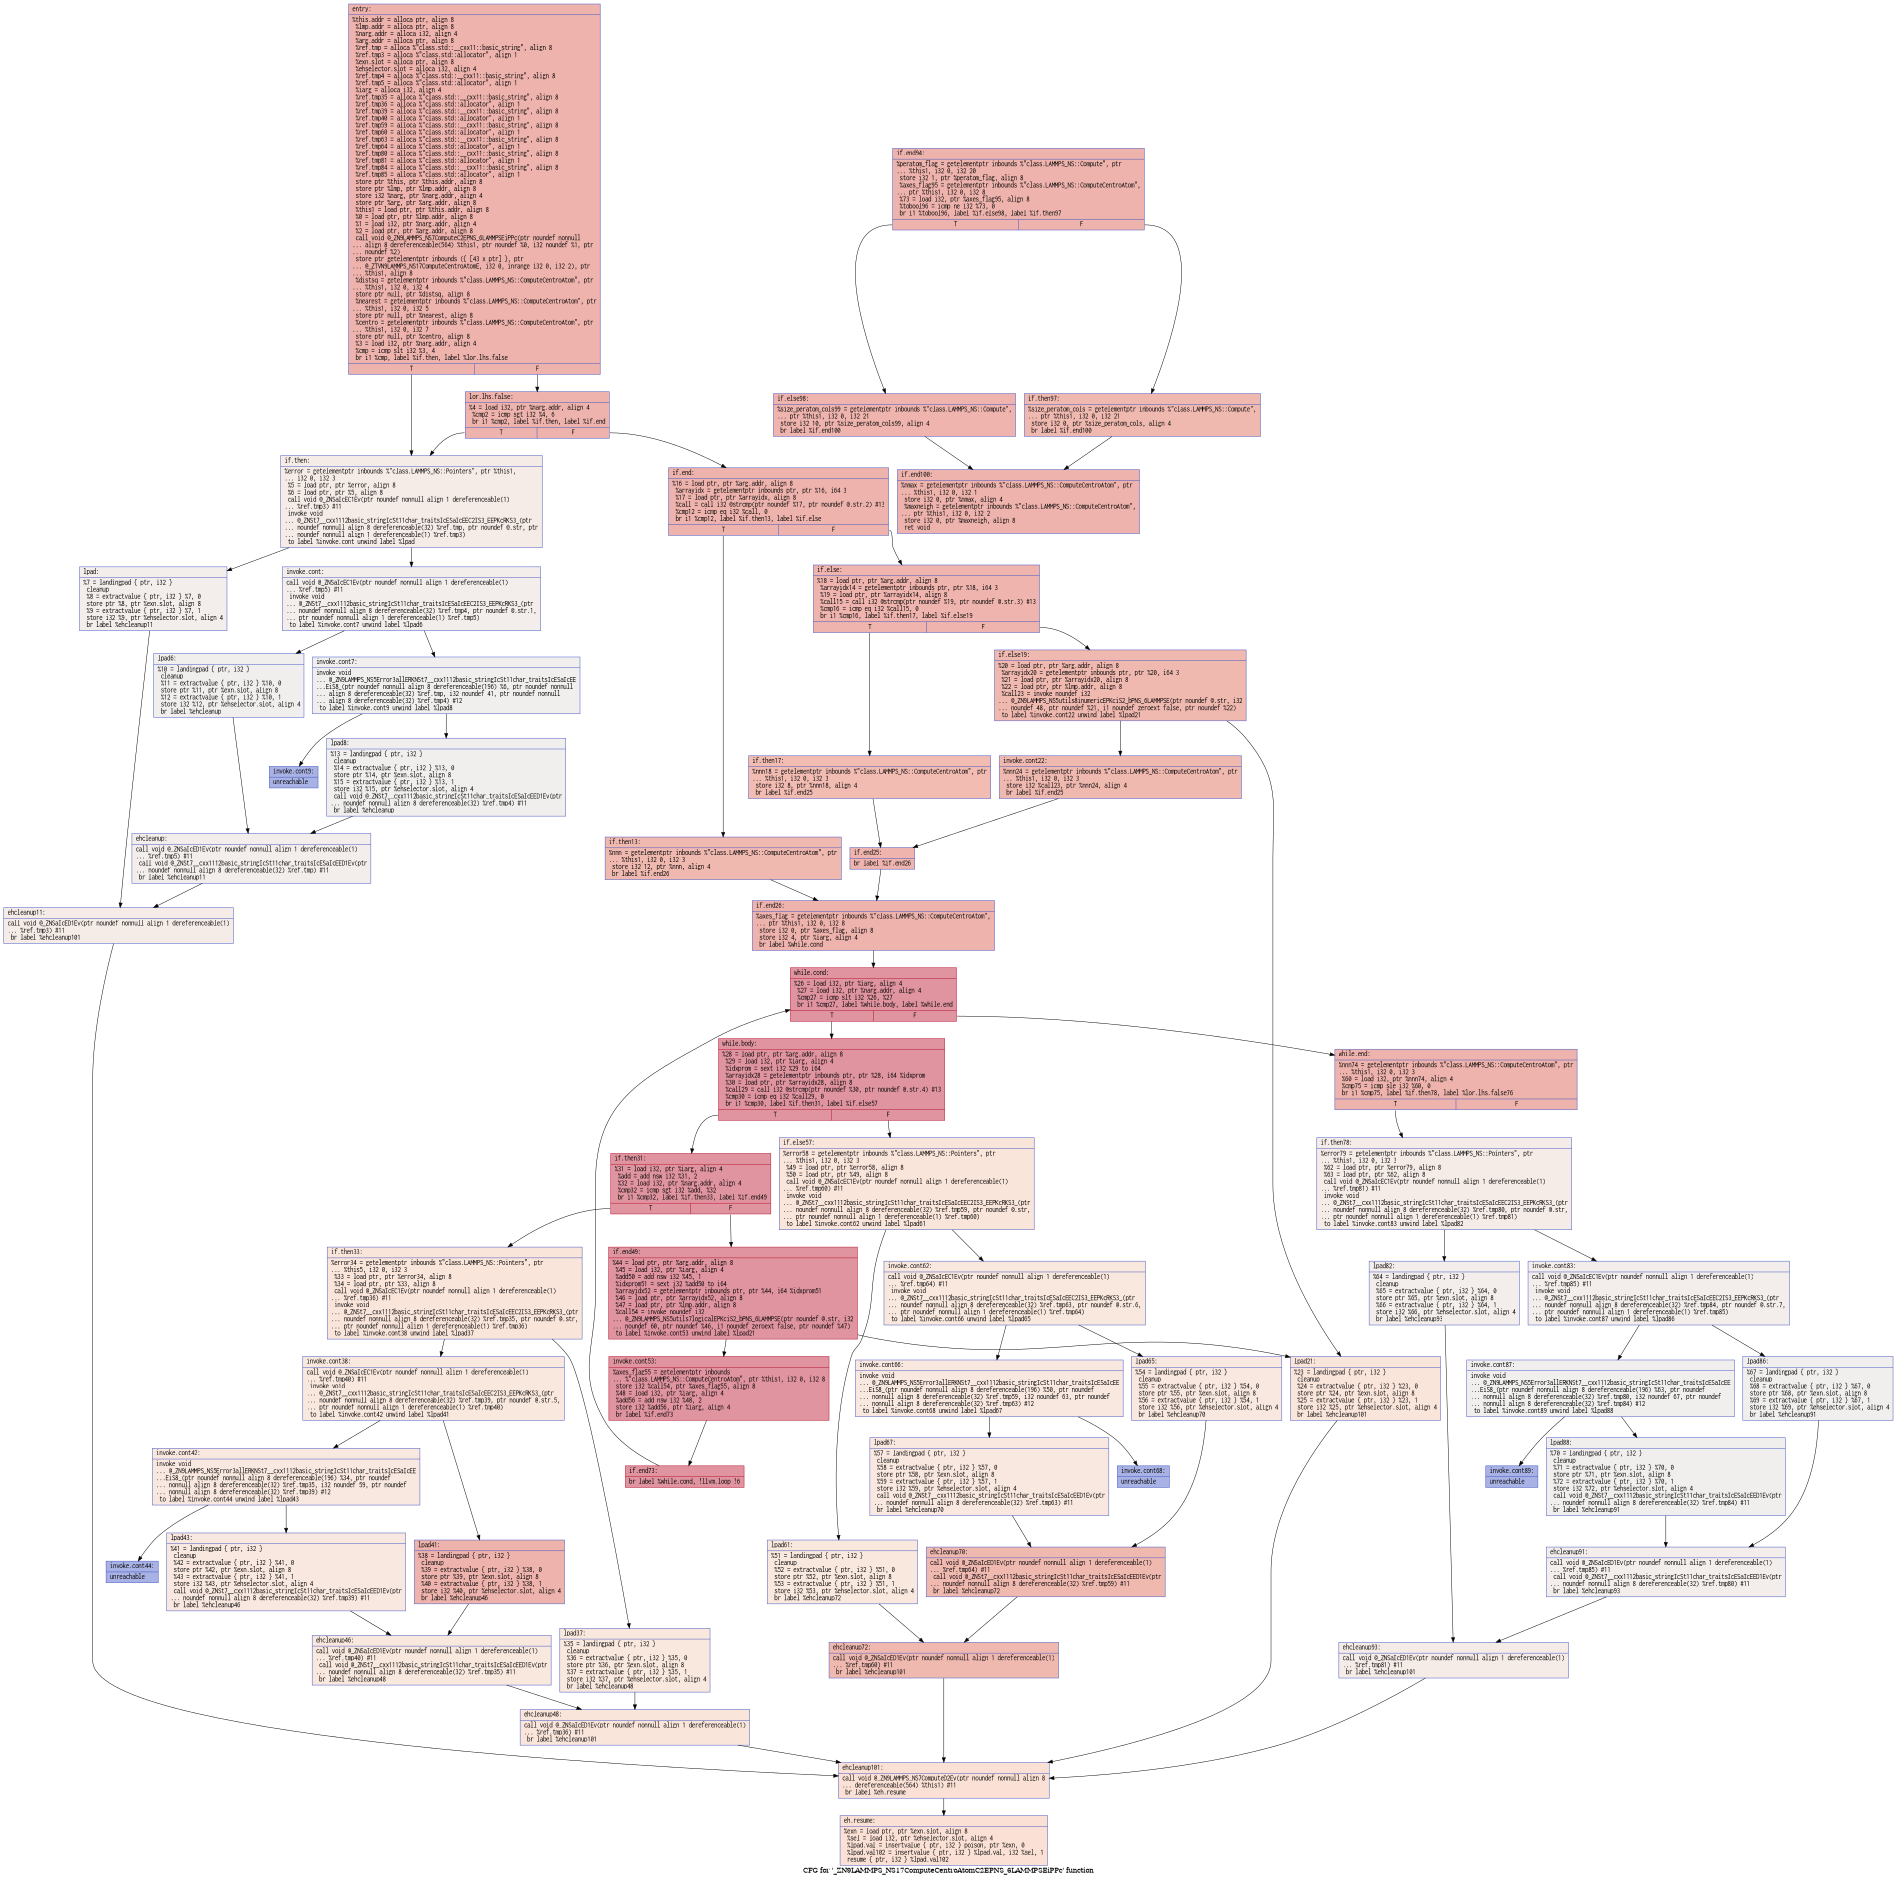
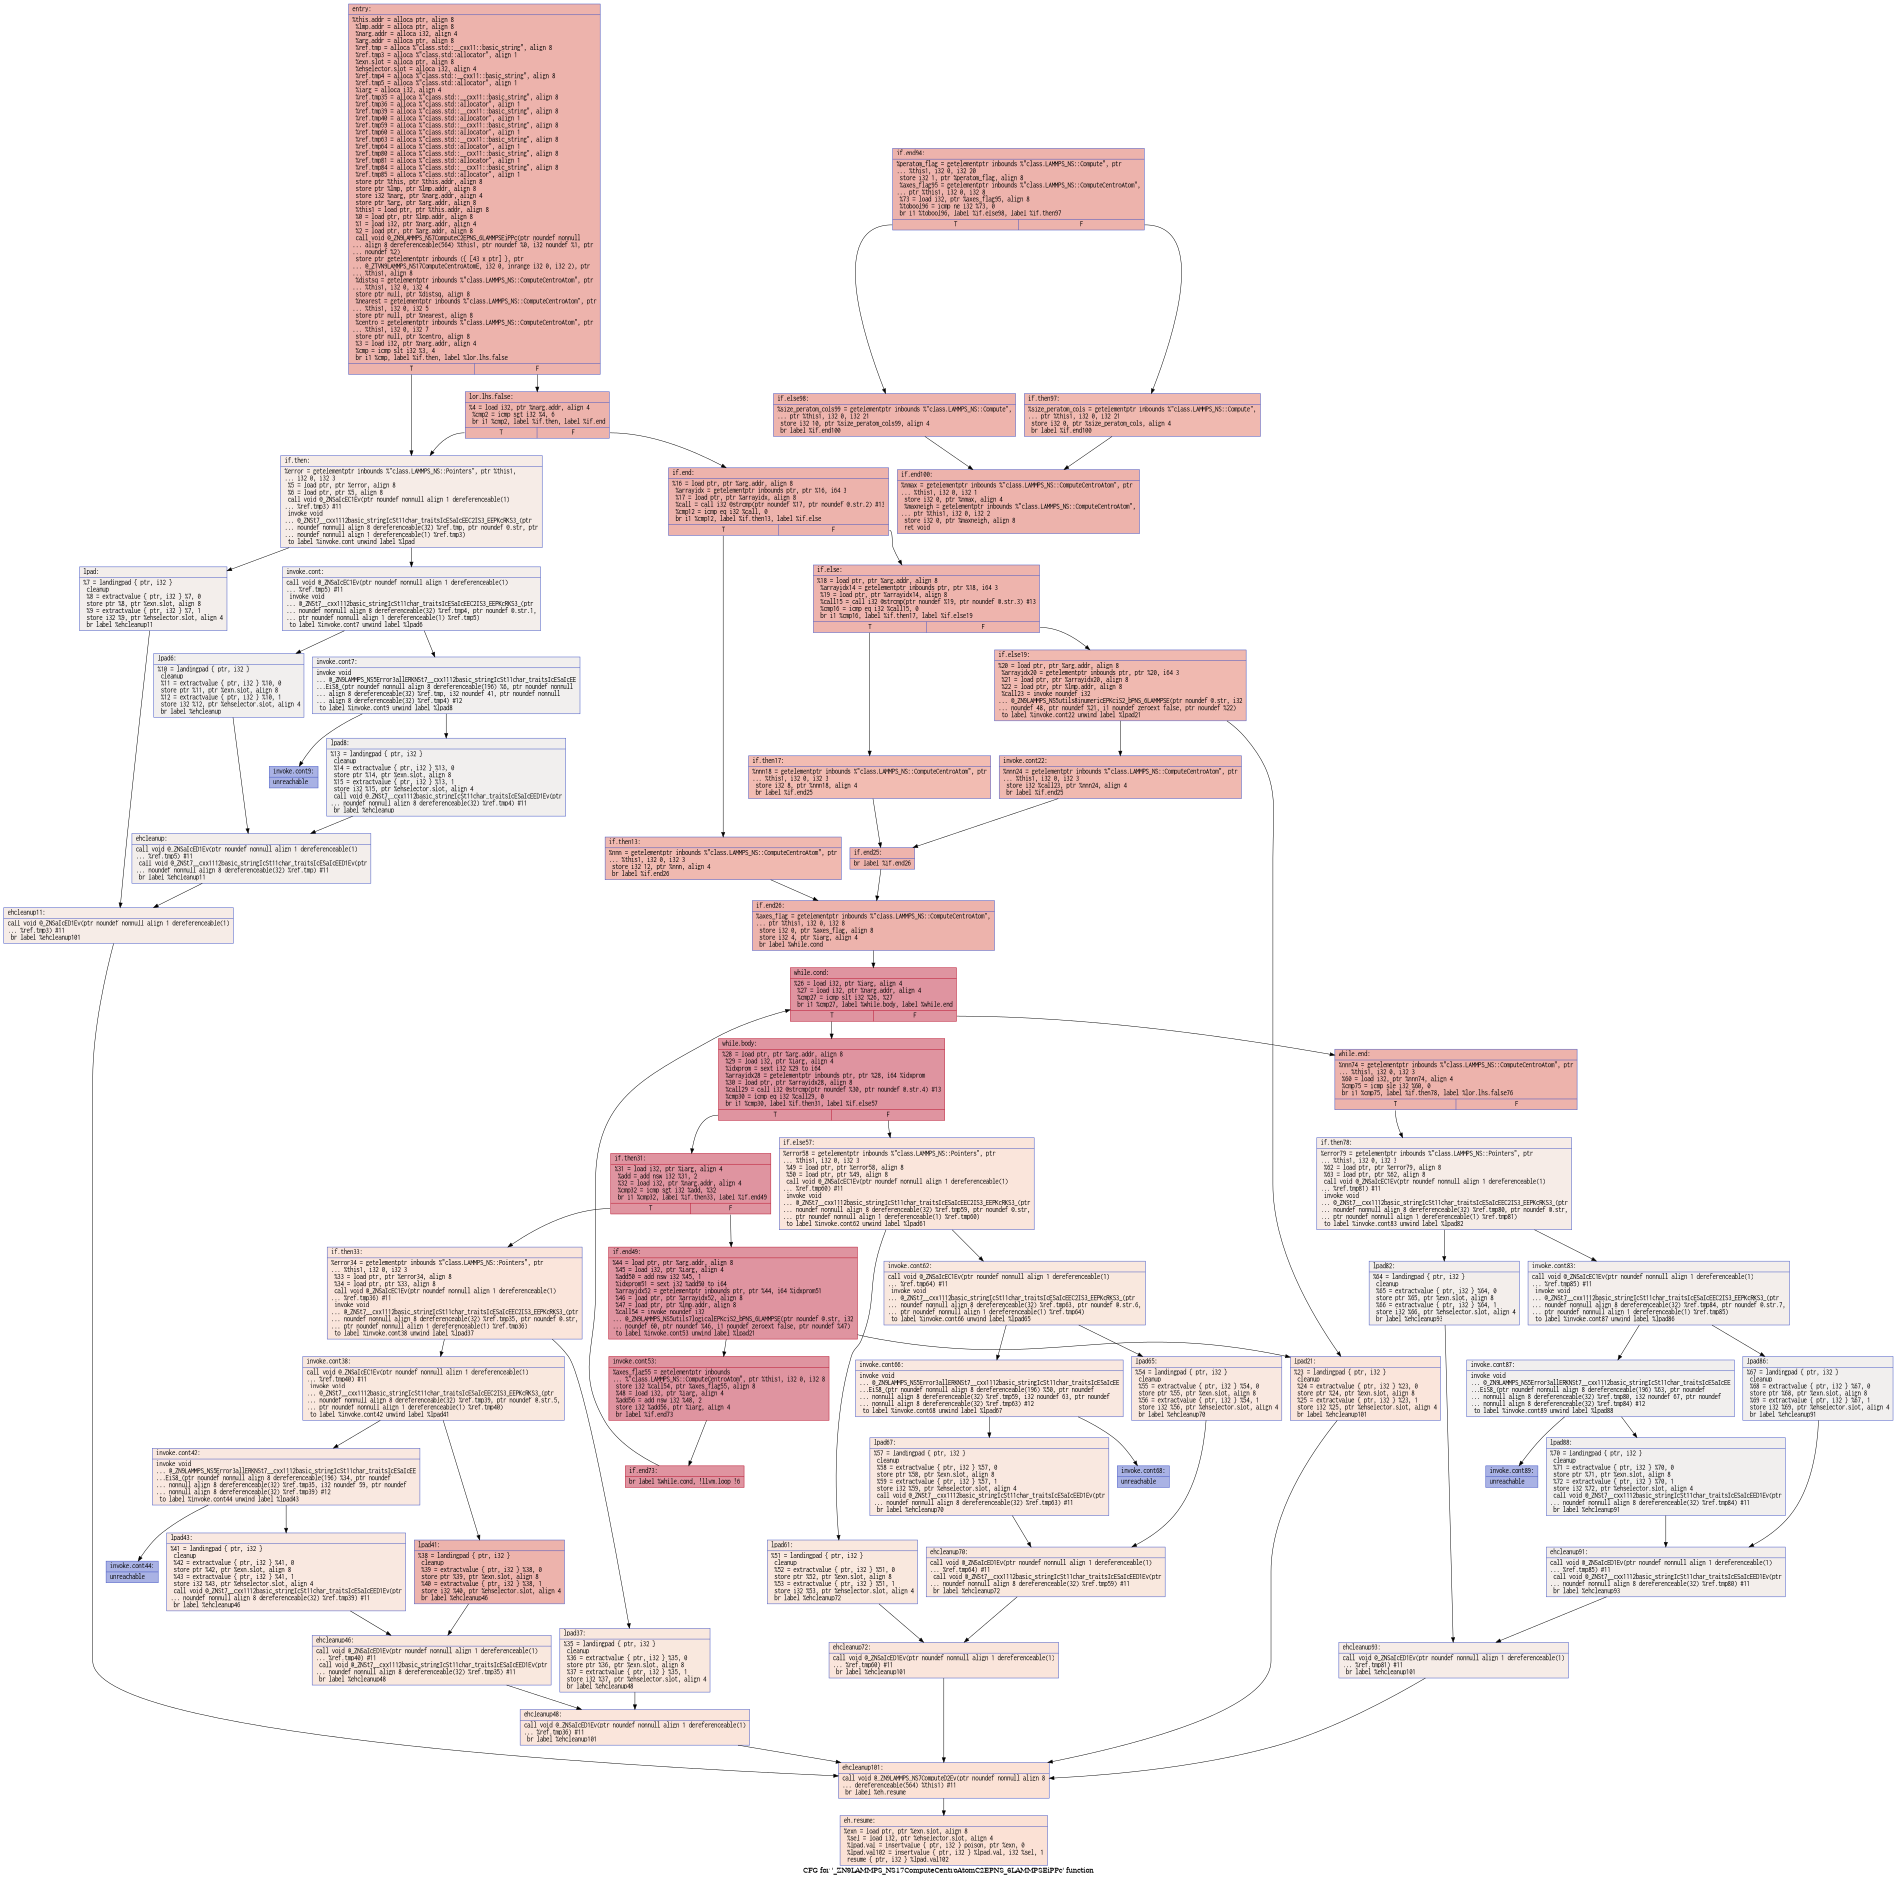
(369, 1270) -> (369, 1270)
(1046, 1572) -> (1046, 1572)
(944, 1660) -> (944, 1660)
